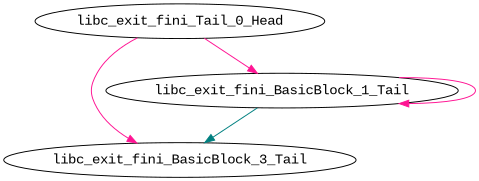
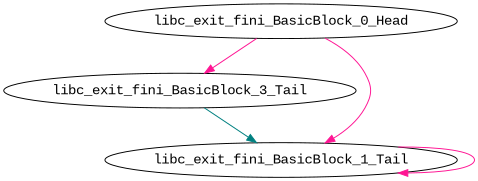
(180, 21) -> (281, 21)
(235, 123) -> (226, 123)
